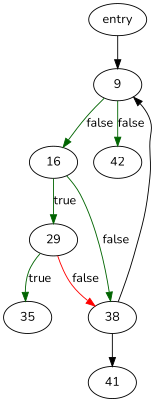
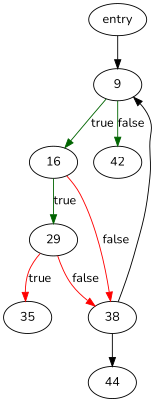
(100, 123) -> (103, 123)
(95, 231) -> (95, 231)
(29, 271) -> (29, 271)
(112, 383) -> (112, 383)
